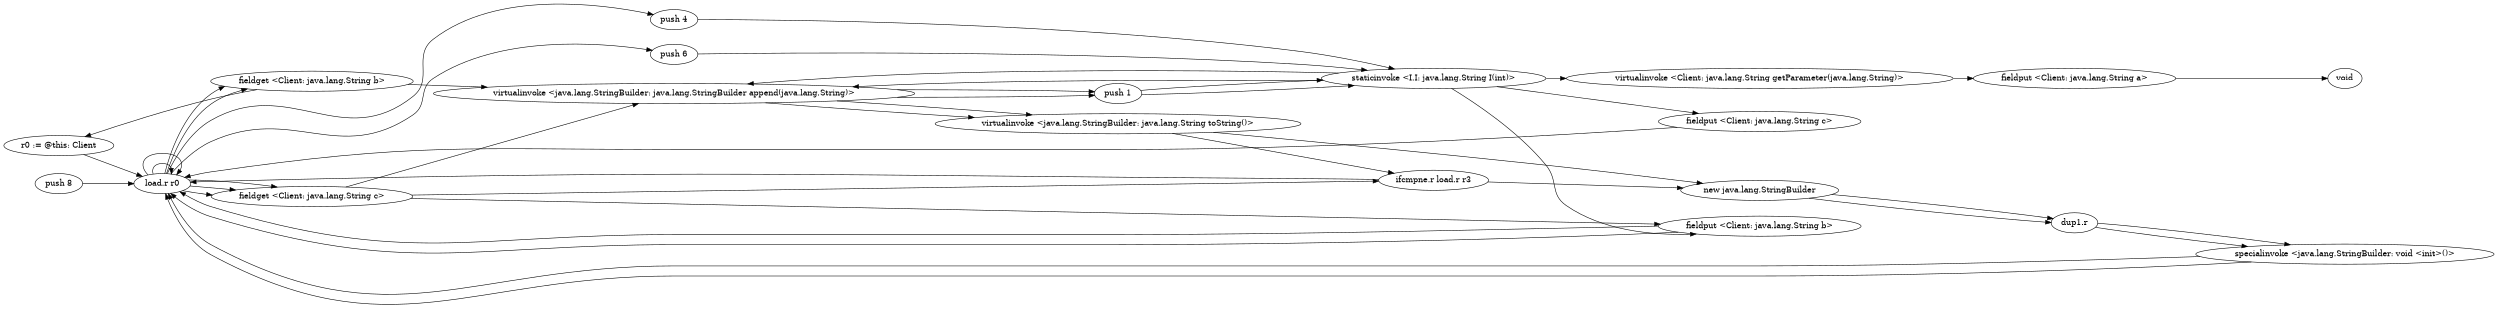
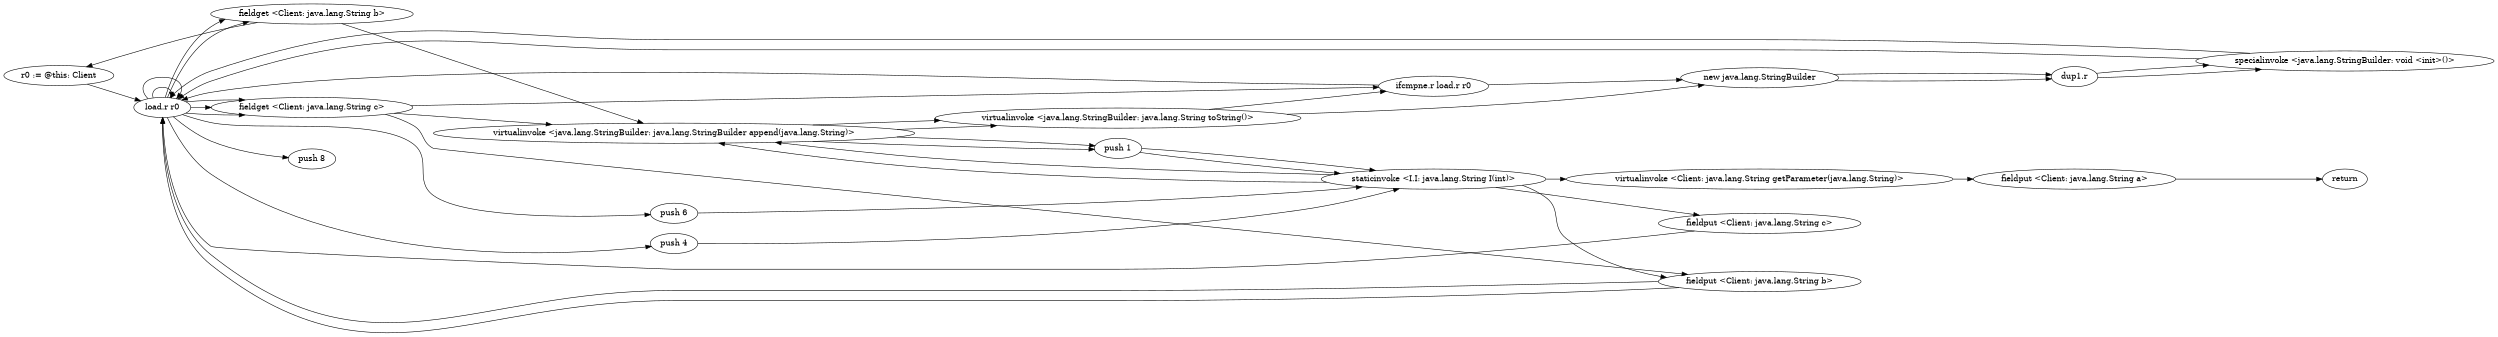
(2345, 78) -> (2345, 179)
(1434, 180) -> (1434, 86)
(105, 184) -> (225, 146)
